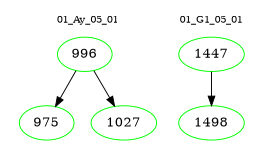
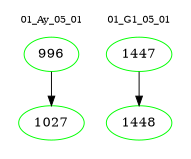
(47, 123) -> none
(212, 123) -> (139, 123)
